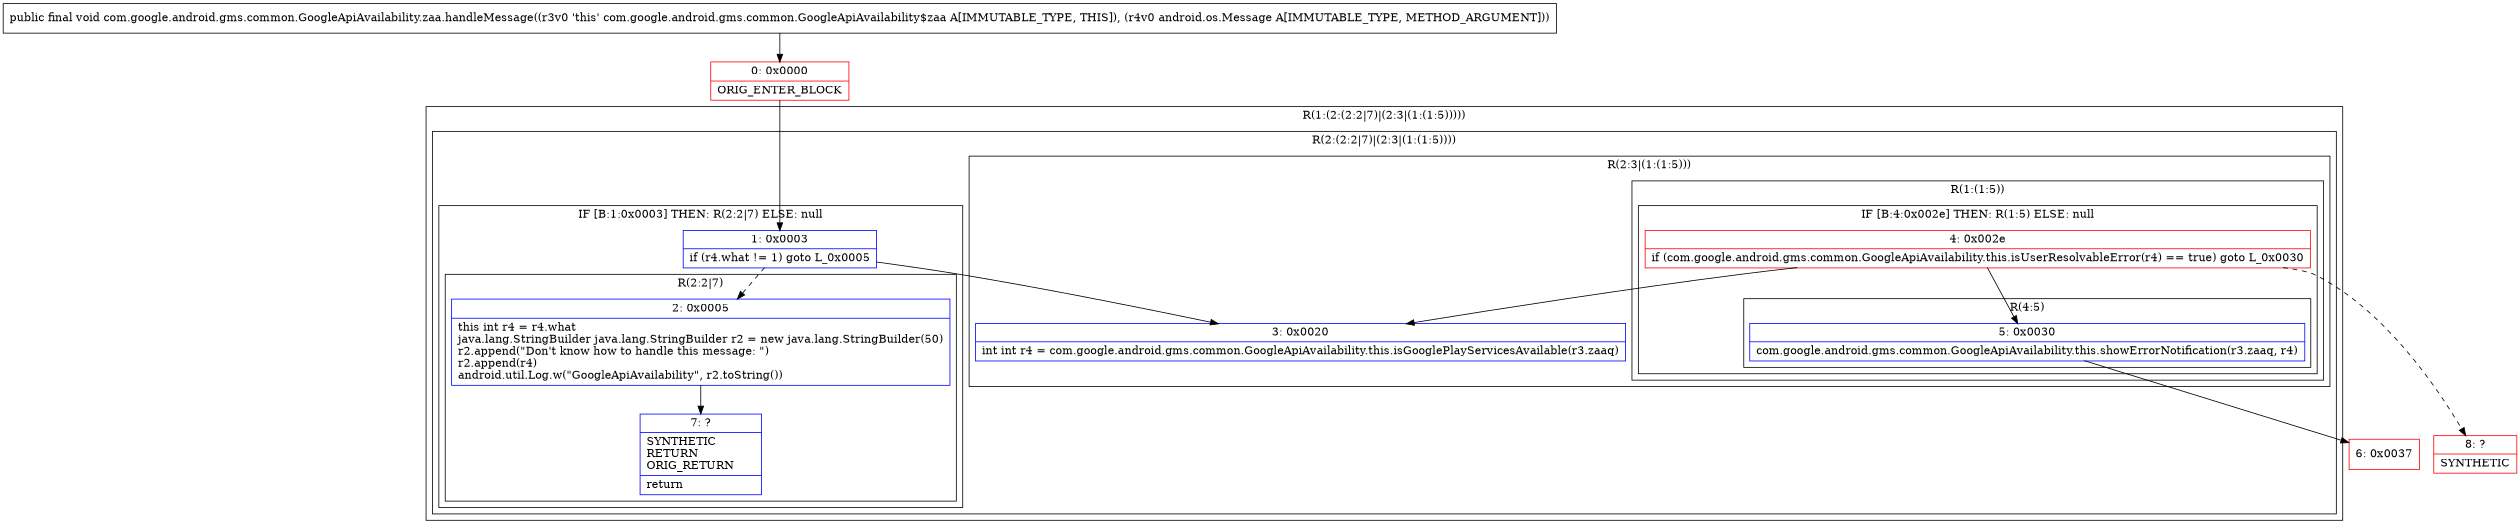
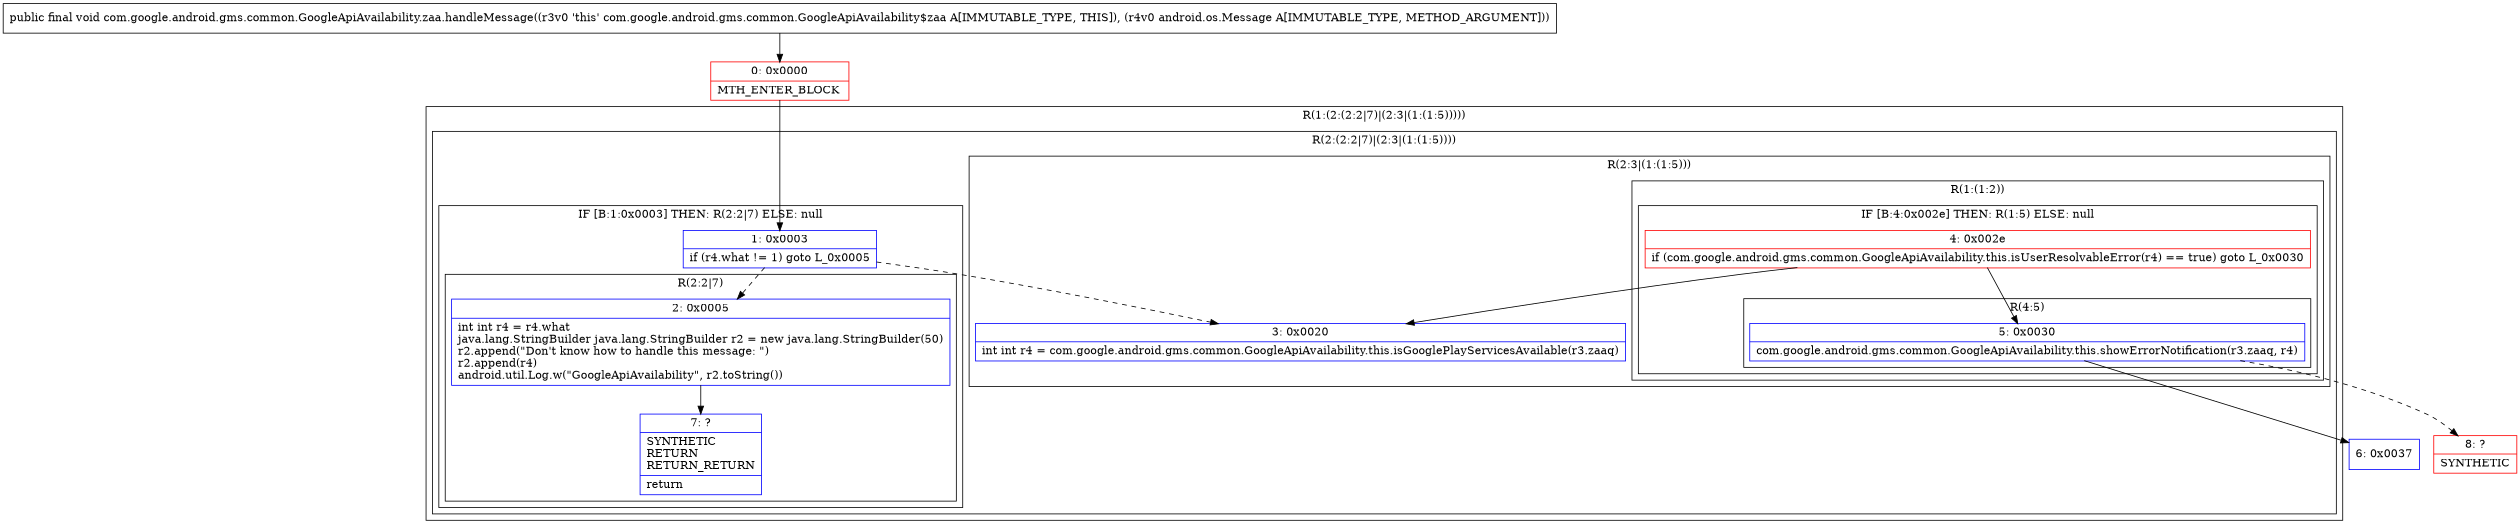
(780, 90) -> (779, 90)
(1978, 190) -> (1978, 190)
(1044, 289) -> (1044, 289)
(517, 327) -> (514, 327)
(2387, 330) -> (2350, 386)
(2384, 454) -> (2384, 454)
(690, 466) -> (701, 466)
